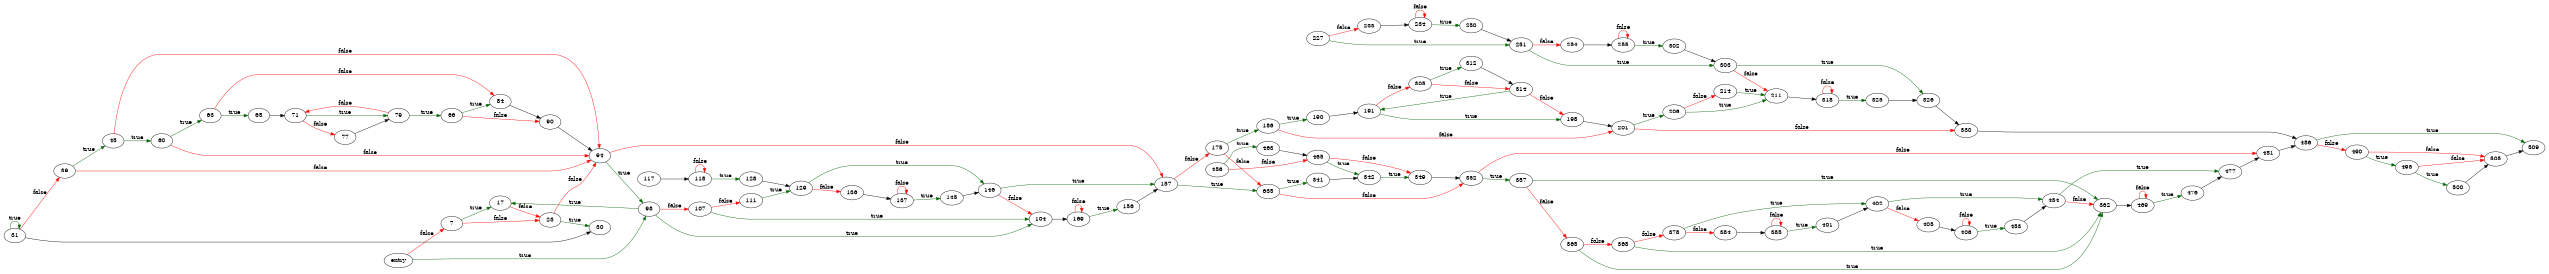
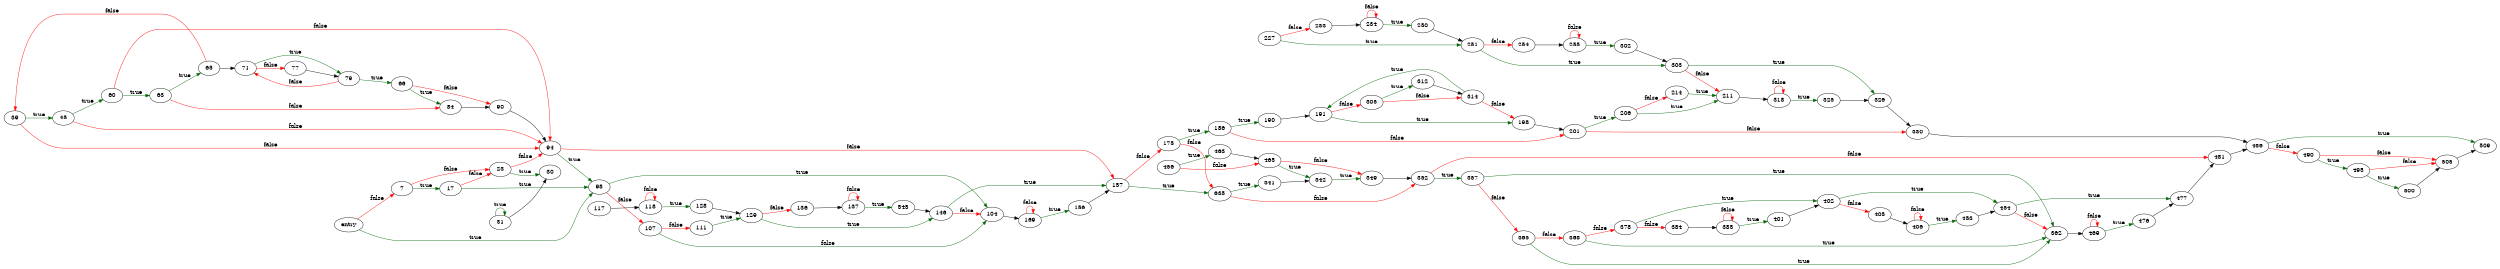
(952, 198) -> (903, 208)
(38, 205) -> (90, 14)
(577, 206) -> (523, 188)
(877, 216) -> (828, 243)
